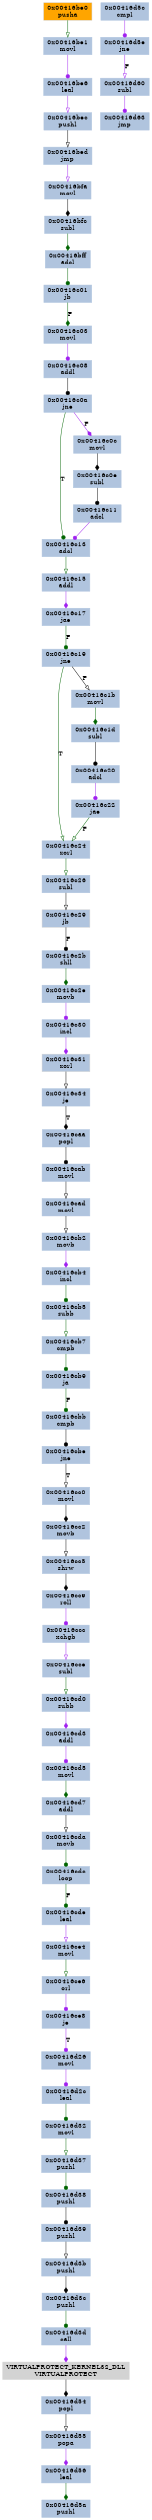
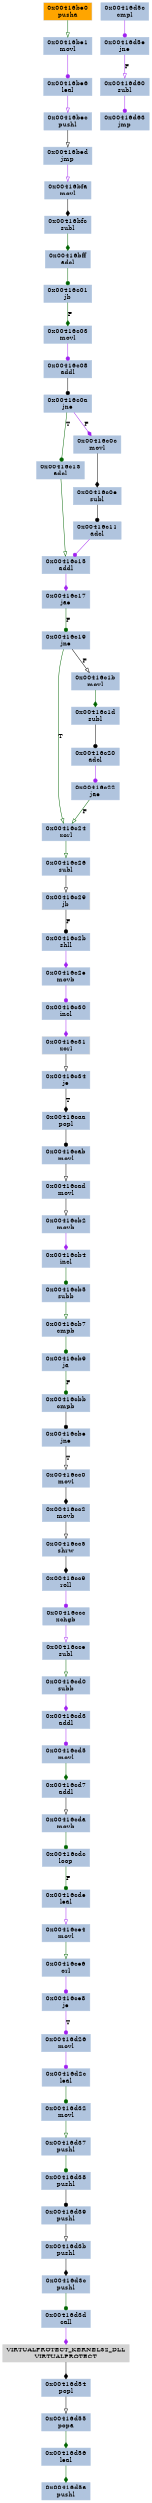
(83, 529) -> (83, 546)
(66, 974) -> (66, 956)
(66, 2454) -> (66, 2437)
